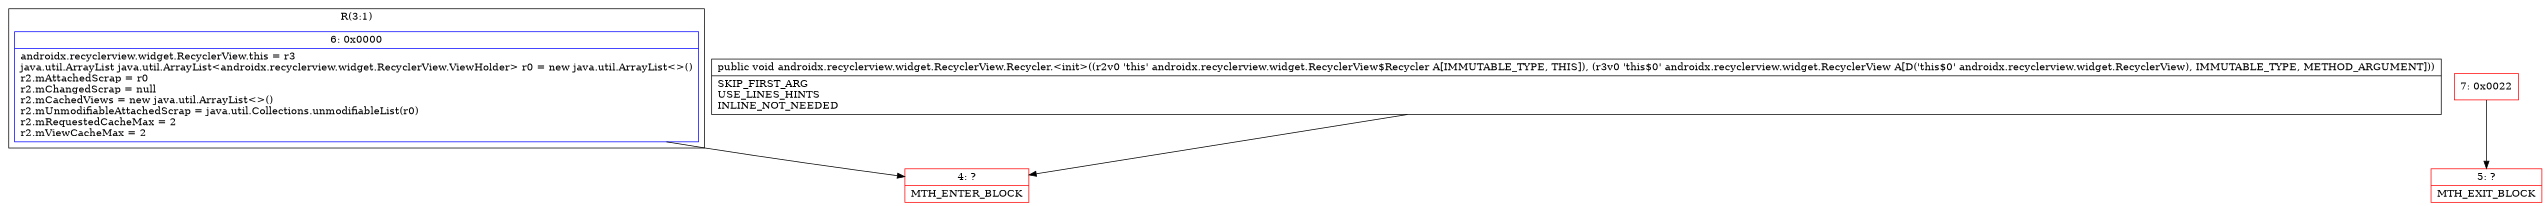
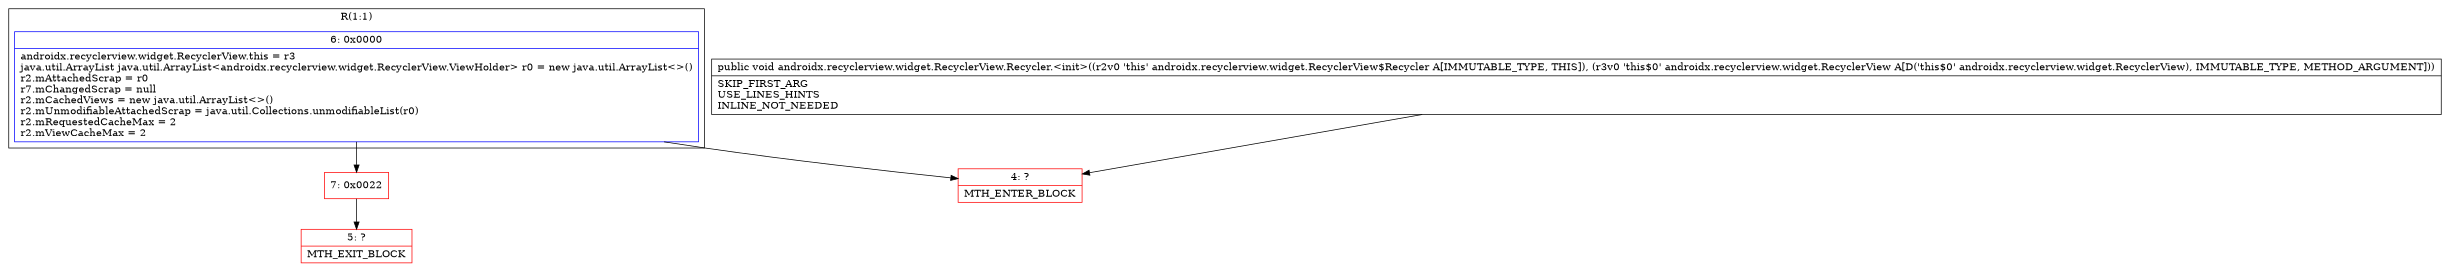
(357, 17) -> (357, 17)
(89, 89) -> (89, 89)
none -> (357, 153)
